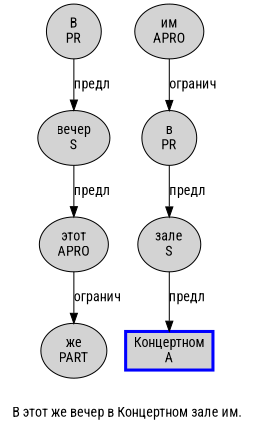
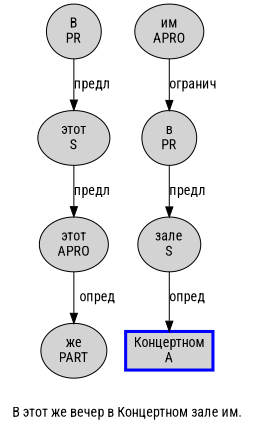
(74, 138) -> (74, 138)
(98, 298) -> (98, 298)
(188, 298) -> (188, 298)
